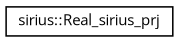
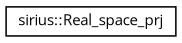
(89, 21) -> (91, 21)
